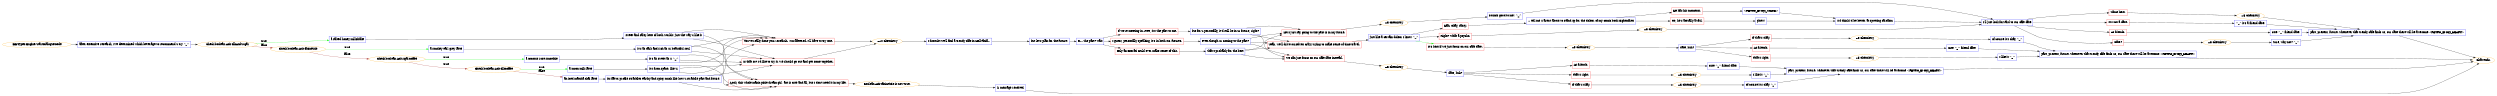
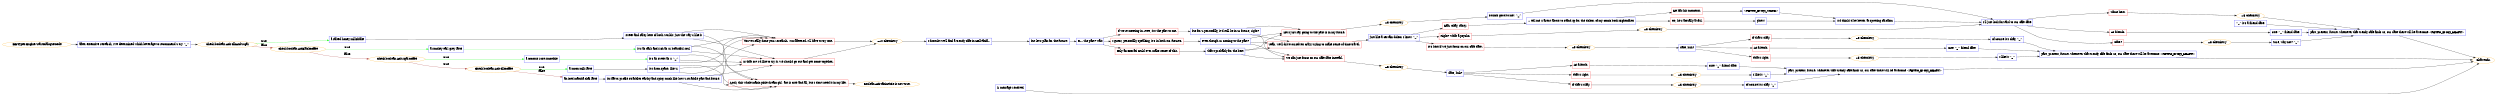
(2118, 23) -> none
(1424, 42) -> (1424, 42)
(298, 49) -> (298, 49)
(549, 49) -> (549, 49)
(602, 59) -> (602, 59)
(956, 86) -> none
